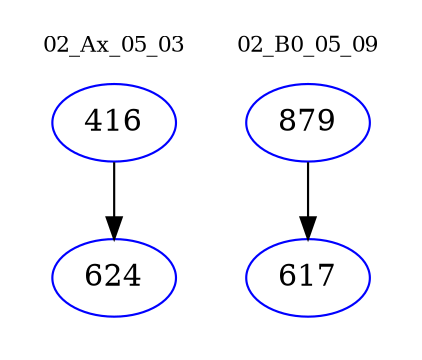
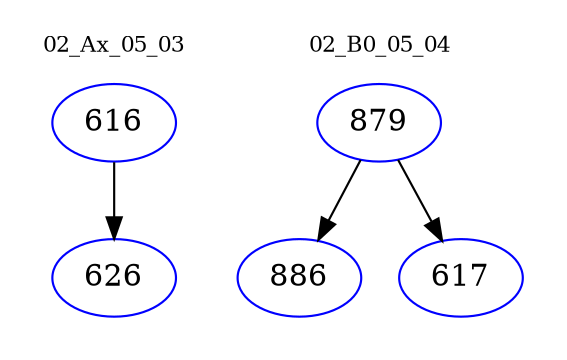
(308, 46) -> (380, 46)
(114, 123) -> (114, 123)
(114, 278) -> (114, 278)
none -> (299, 278)
